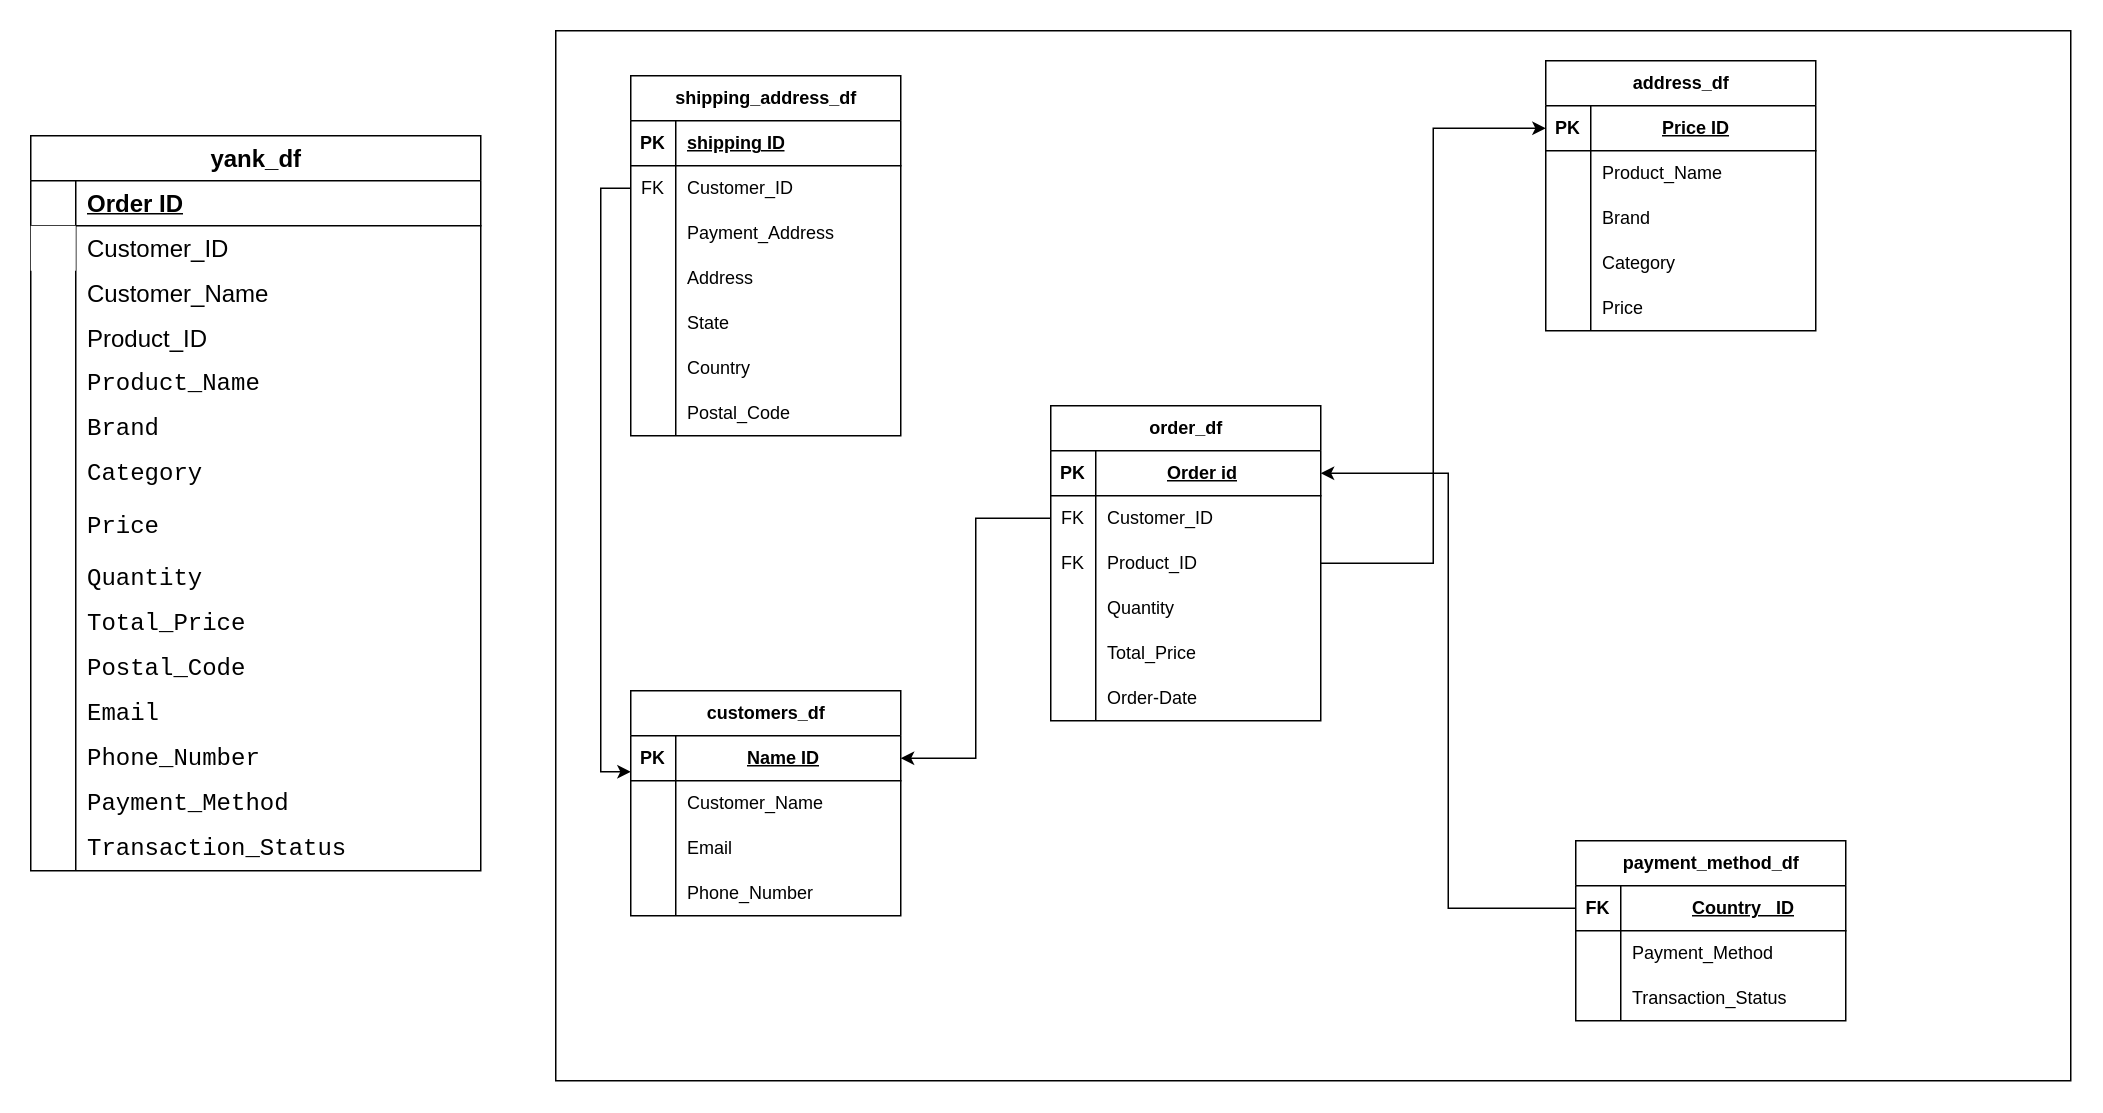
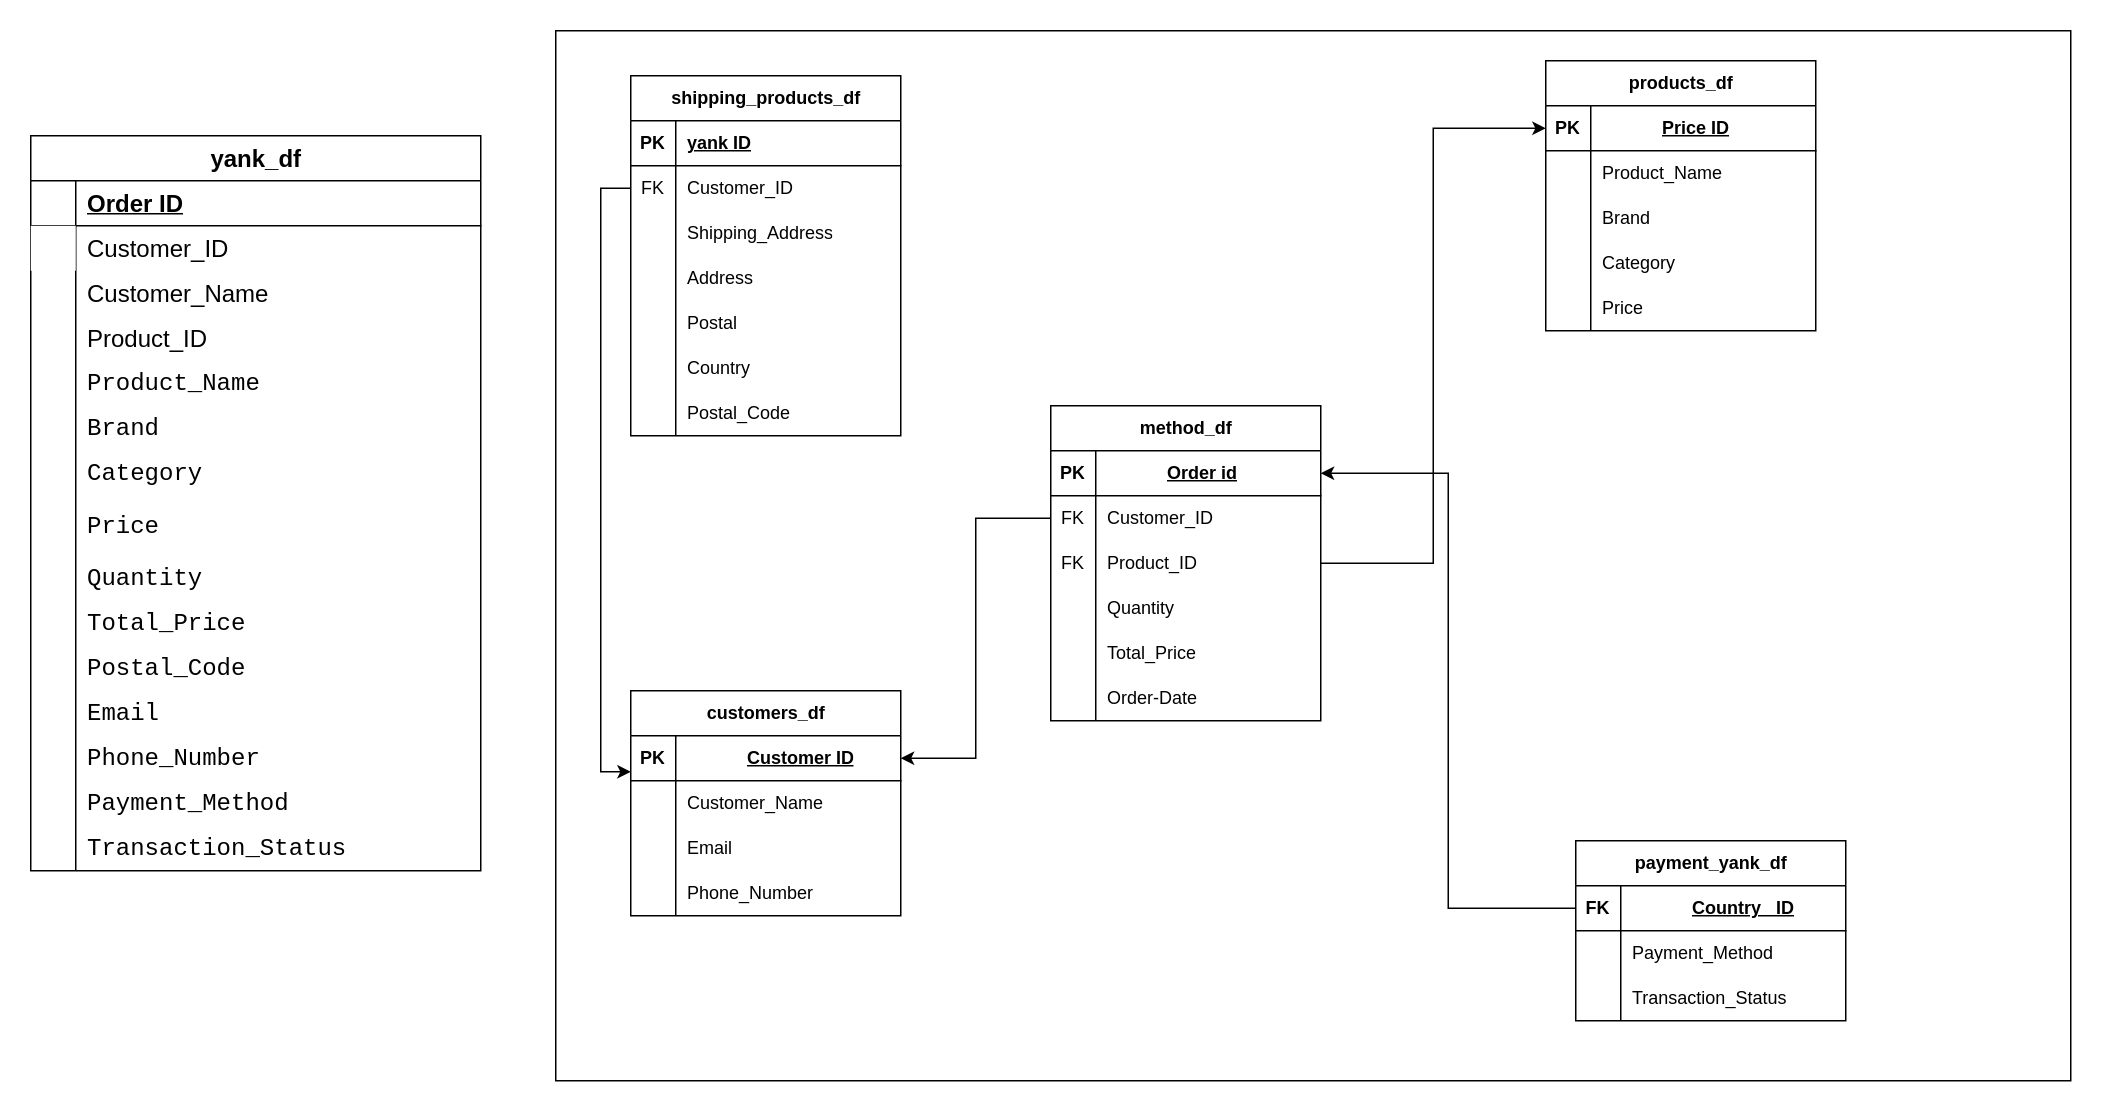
(1682, 83) -> (1682, 83)
(767, 98) -> (767, 98)
(736, 143) -> (721, 143)
(763, 233) -> (764, 233)
(713, 323) -> (716, 323)
(1187, 428) -> (1187, 428)
(721, 758) -> (741, 758)
(1712, 863) -> (1712, 863)
